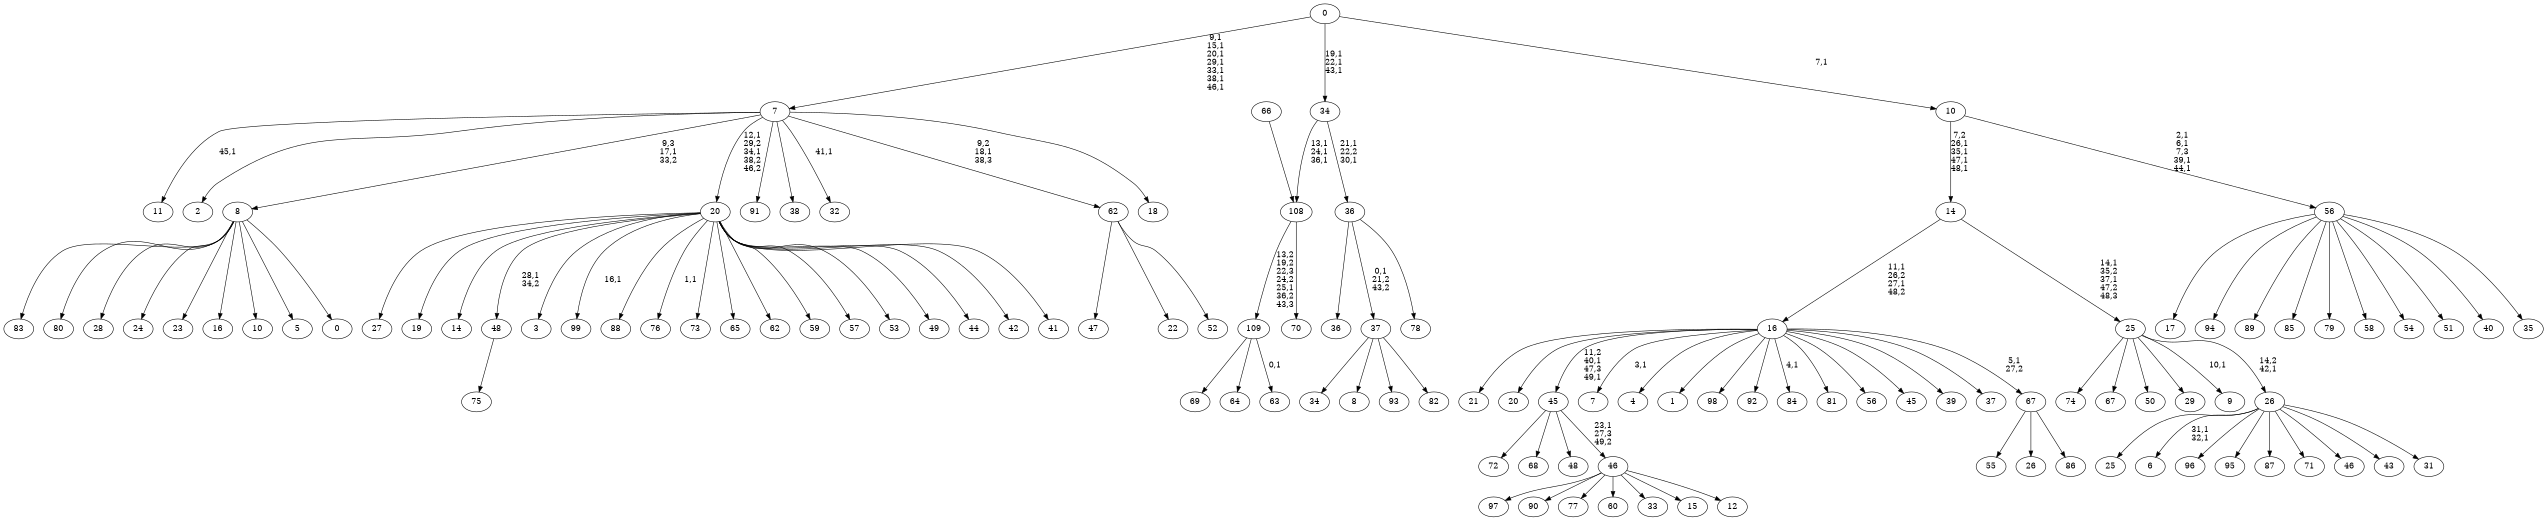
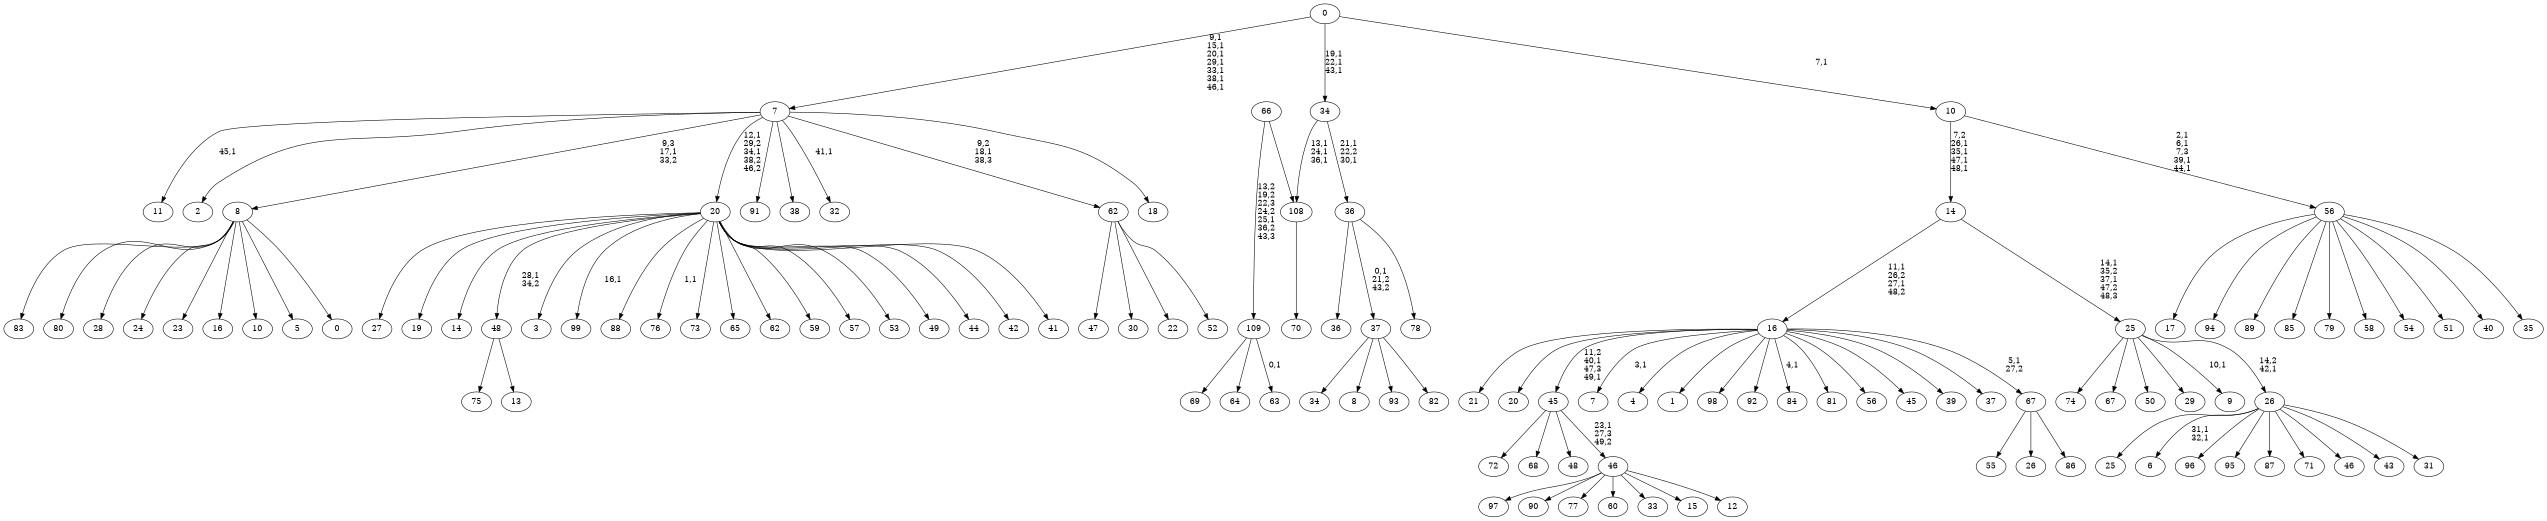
(1271, 266) -> (1256, 217)
none -> (1133, 329)
none -> (516, 402)
